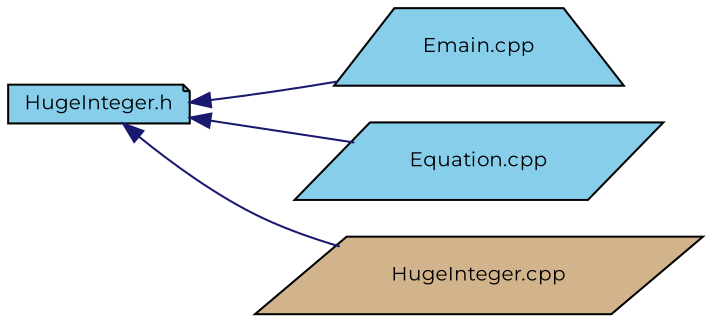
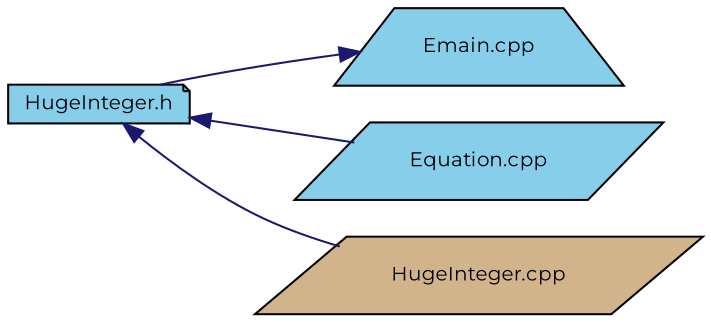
(274, 91) -> (250, 68)
